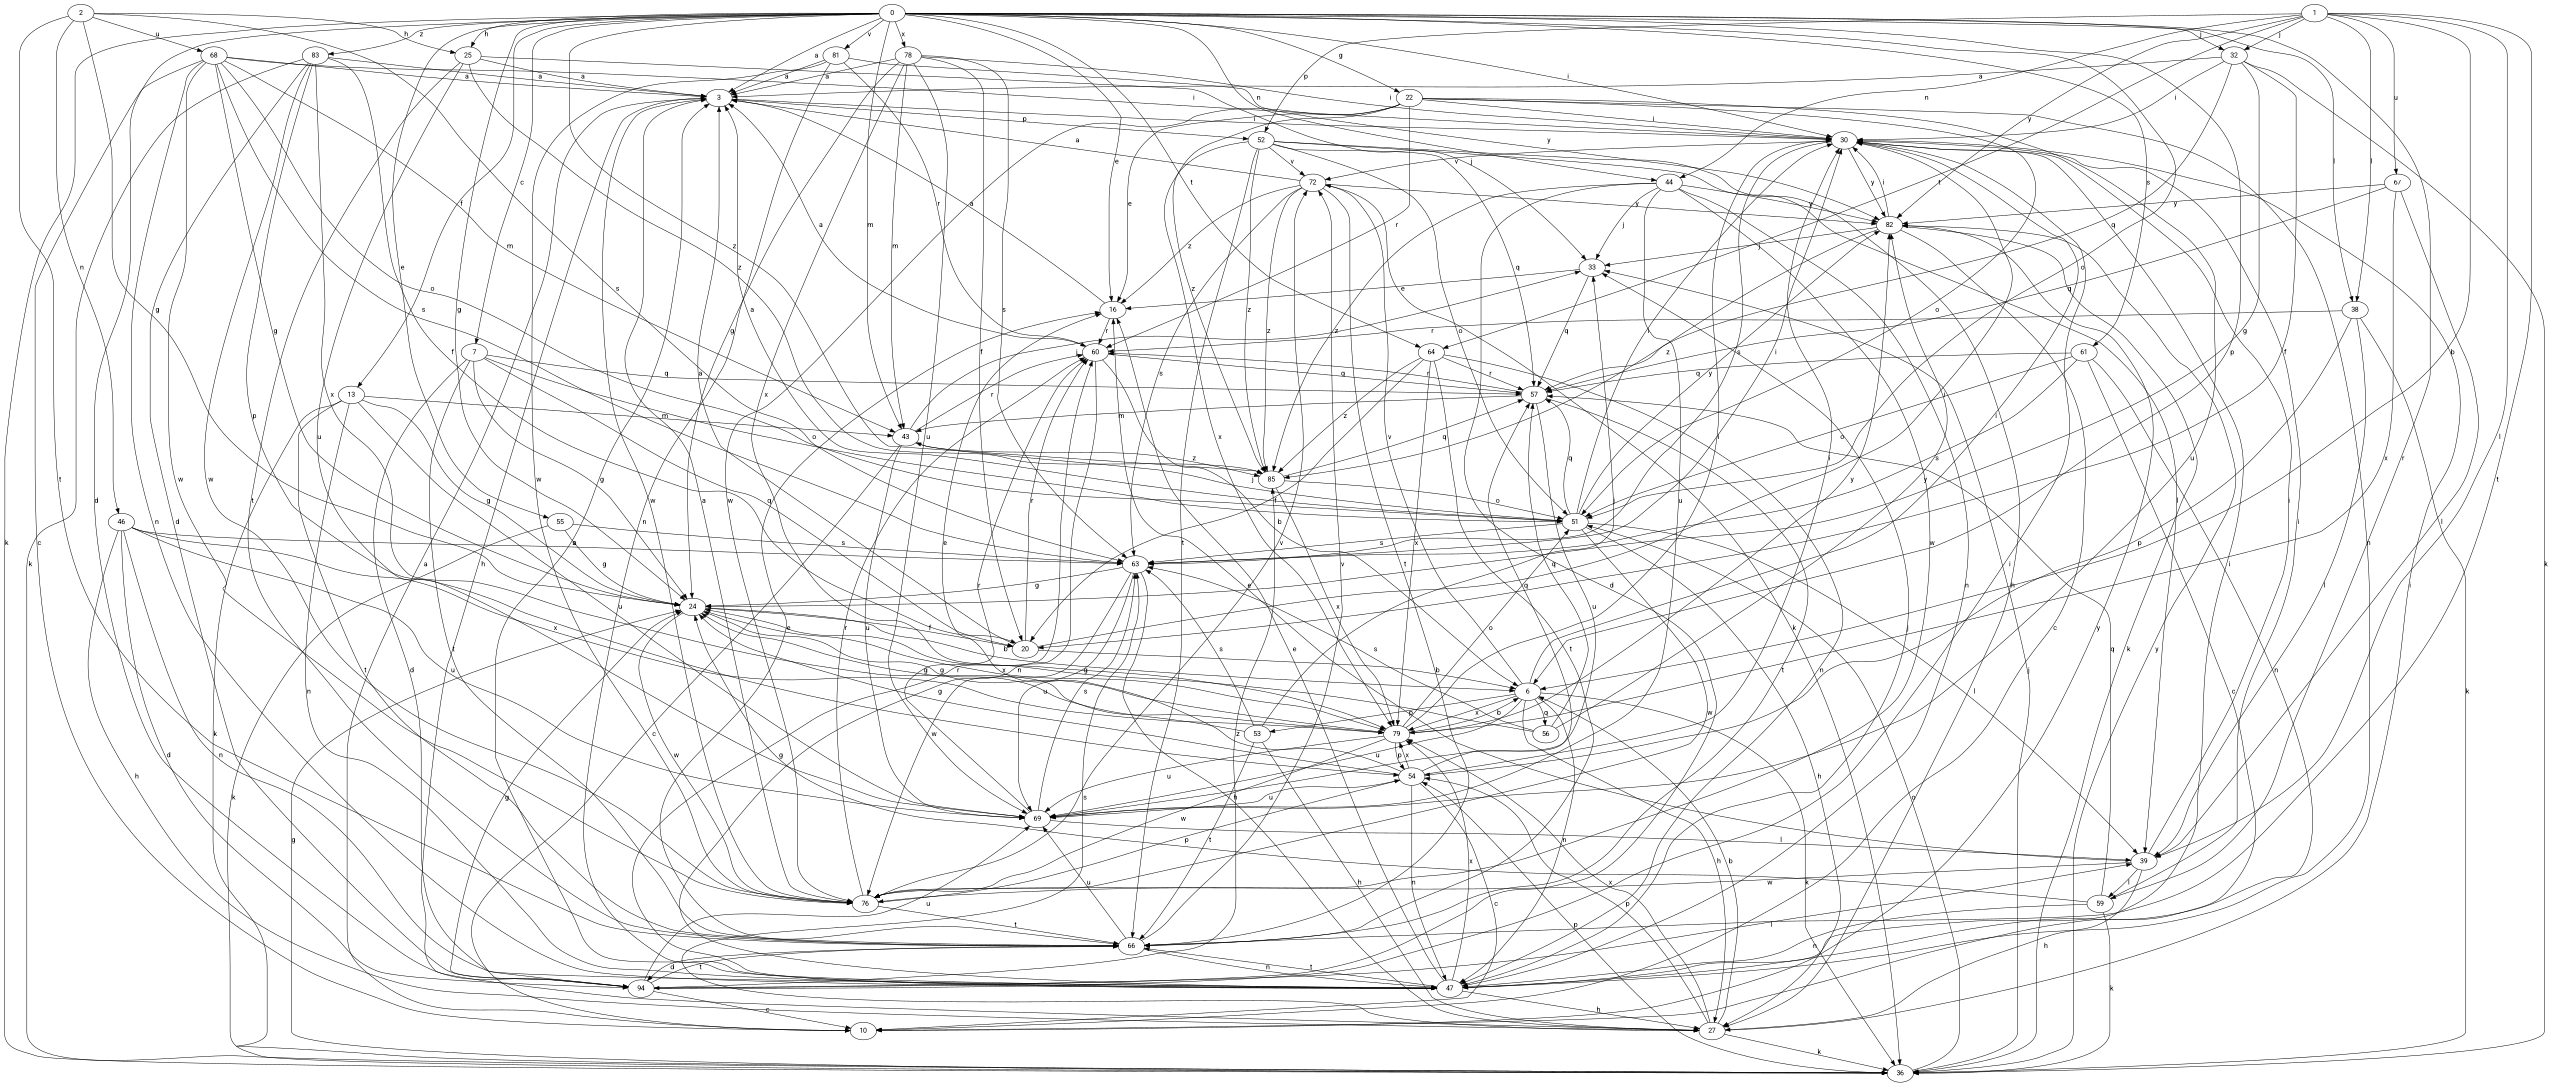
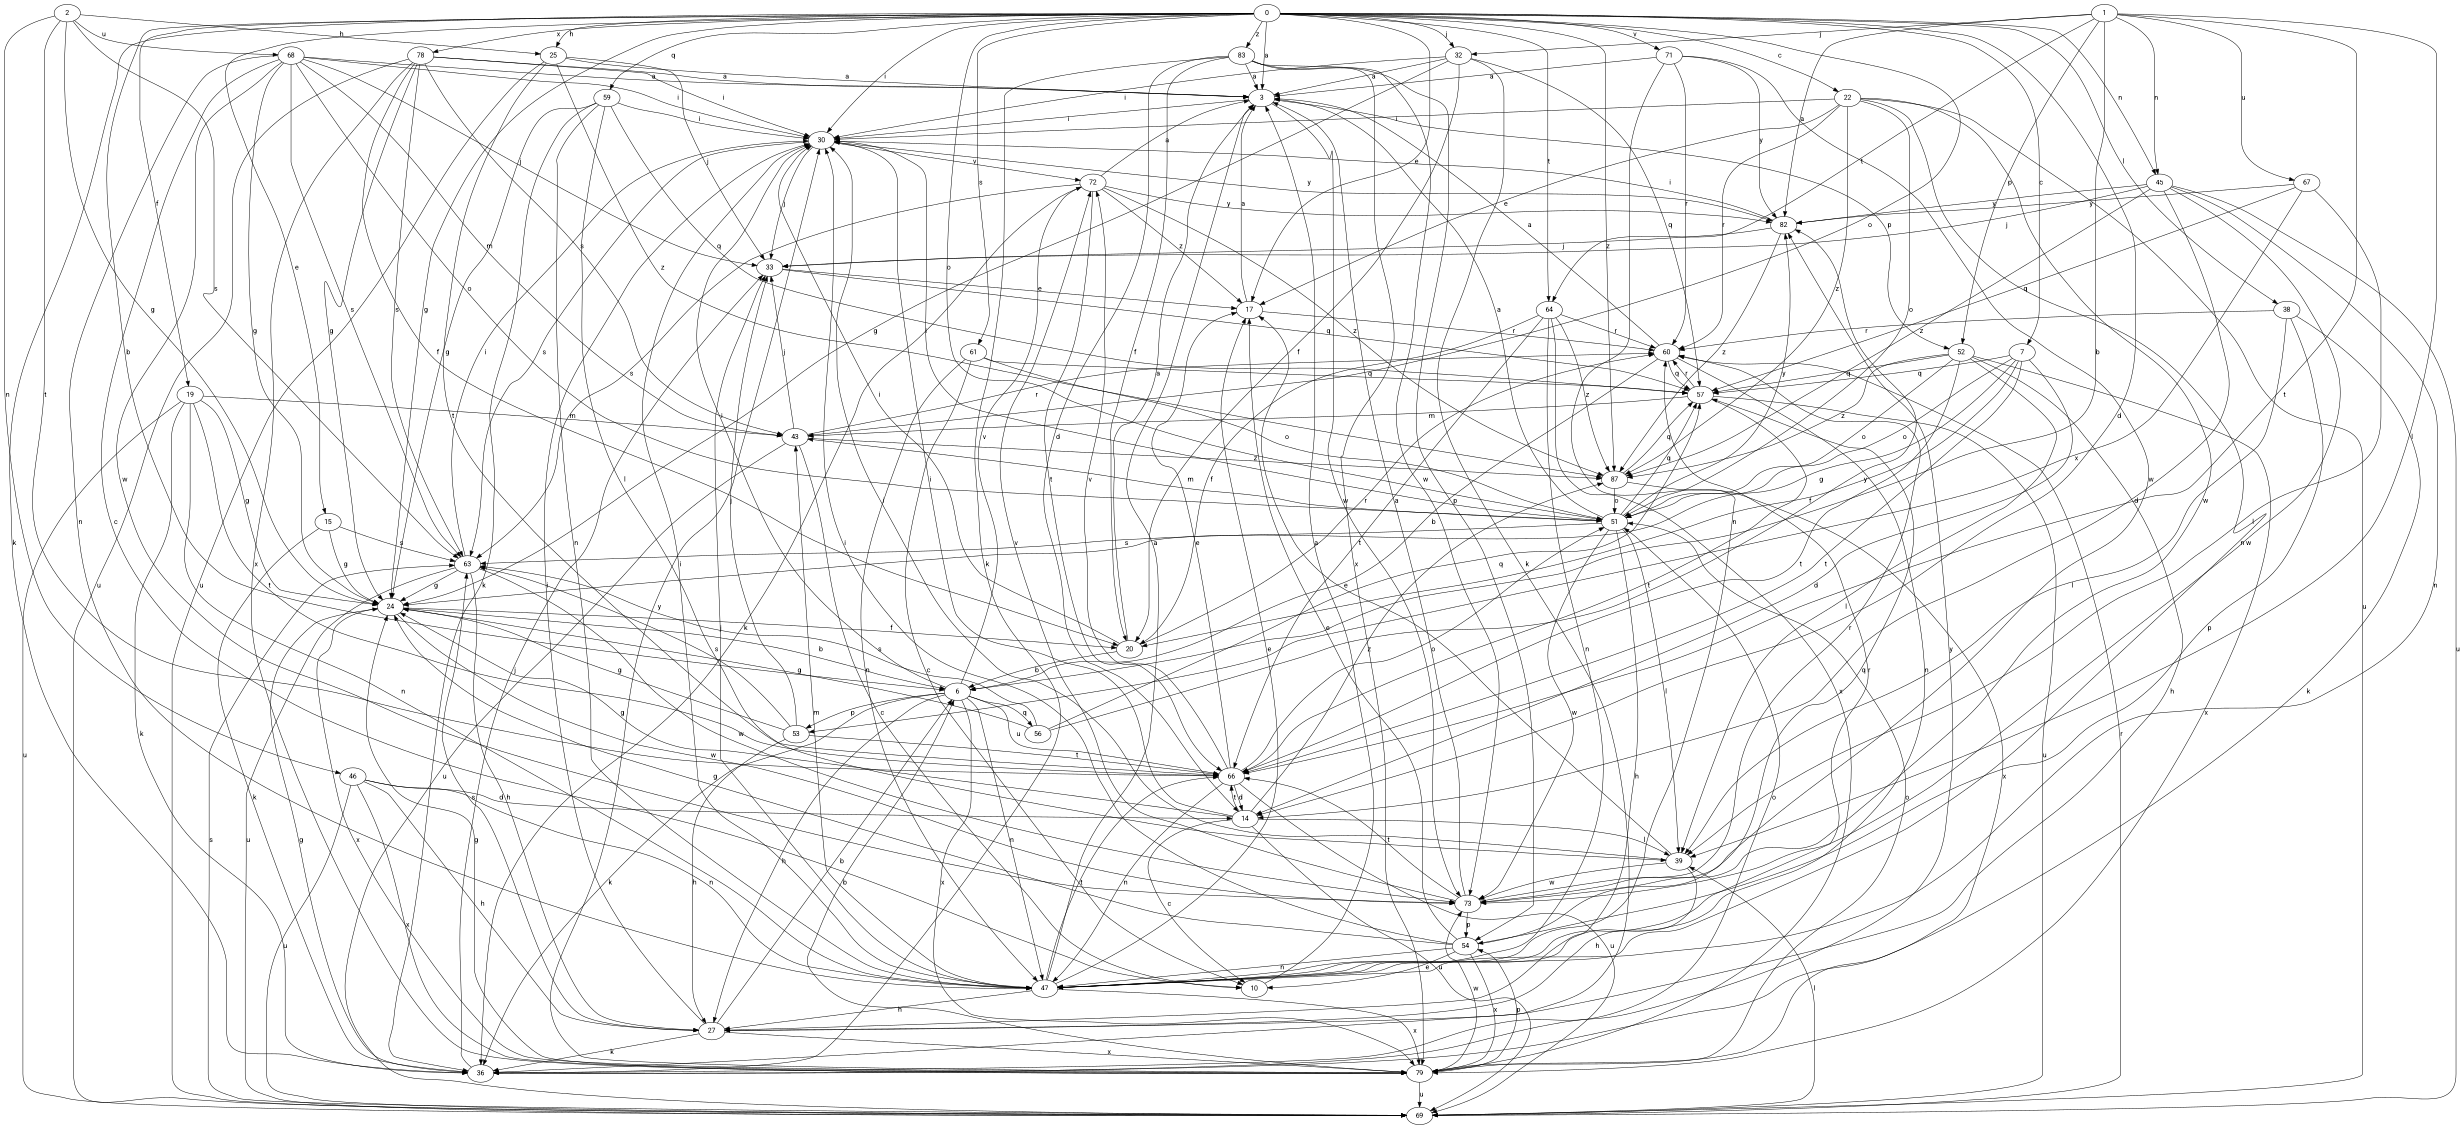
(836, 56) -> (1669, 56)
(1341, 56) -> (1780, 56)
(2030, 119) -> (1802, 119)
(2371, 145) -> none
(1285, 160) -> none
none -> (525, 168)
(1669, 183) -> (2160, 183)
none -> (785, 198)
(870, 225) -> (1870, 225)
(895, 246) -> (582, 246)
(1113, 310) -> (1249, 310)
(2232, 352) -> (128, 352)
(1477, 371) -> (1606, 330)
(351, 395) -> (190, 395)
(1718, 437) -> (659, 607)
(2403, 458) -> (673, 56)
(1253, 480) -> (1191, 480)
(1271, 480) -> (1615, 480)
(770, 501) -> (1810, 501)
(560, 522) -> (328, 522)
(1636, 536) -> none
(599, 548) -> none
(1742, 563) -> none
(2140, 608) -> none
(1985, 616) -> (1582, 580)
none -> (1415, 649)
(1269, 775) -> (1079, 752)
none -> (820, 799)
(1247, 803) -> none
(2126, 882) -> (953, 788)
(1605, 898) -> none
(865, 904) -> (1468, 904)
(1496, 904) -> (1427, 967)
(1761, 914) -> none
(1747, 983) -> none
(1627, 985) -> none
(641, 989) -> (1245, 819)
(579, 993) -> none
